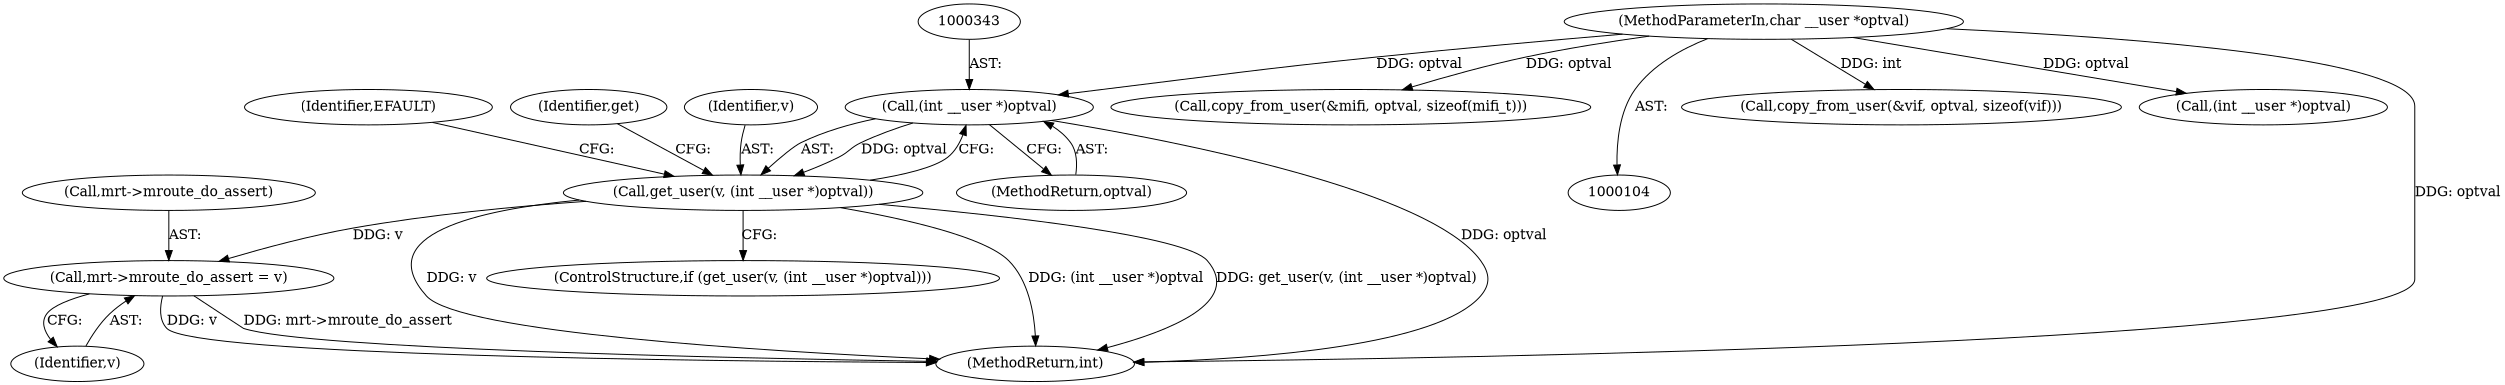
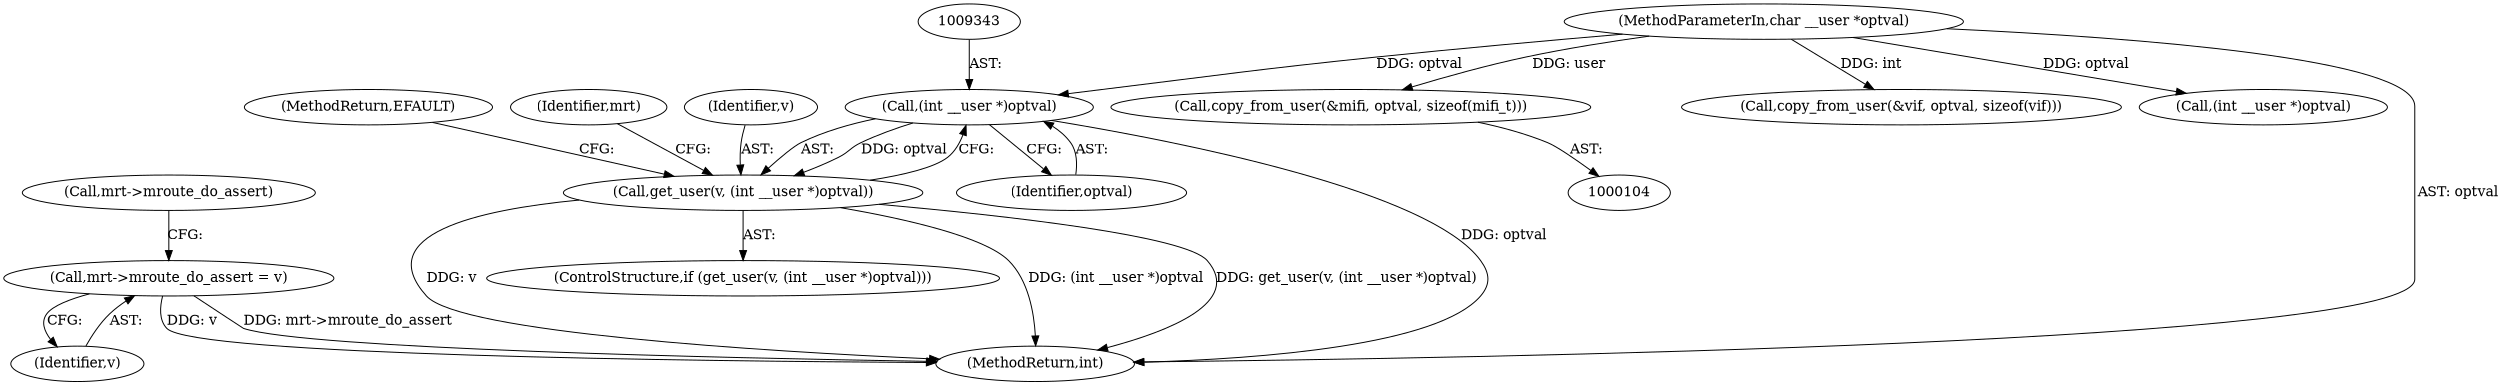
(969, 22) -> (969, 22)
(1569, 64) -> (1569, 64)
(1639, 85) -> (1538, 139)
(368, 107) -> (368, 107)
(589, 107) -> (589, 107)
(1072, 193) -> (1072, 193)
(2458, 193) -> (2458, 193)
(406, 220) -> none
(188, 236) -> (188, 236)
(762, 236) -> (762, 236)
